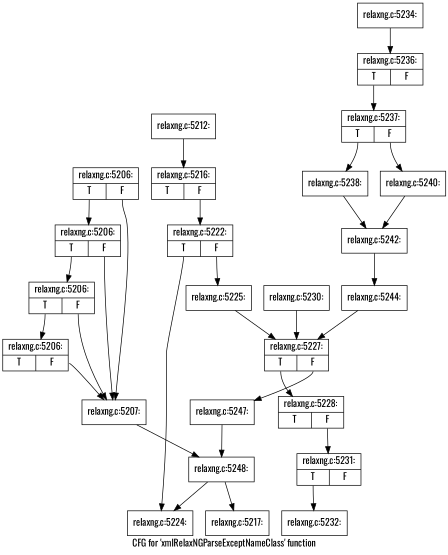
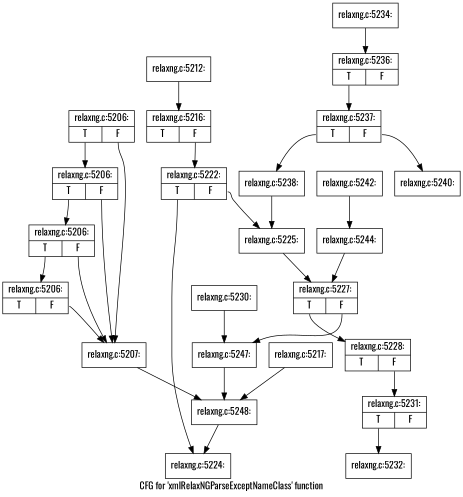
(353, 209) -> (272, 209)
(396, 209) -> none
(297, 321) -> (224, 323)
(228, 493) -> (265, 382)
